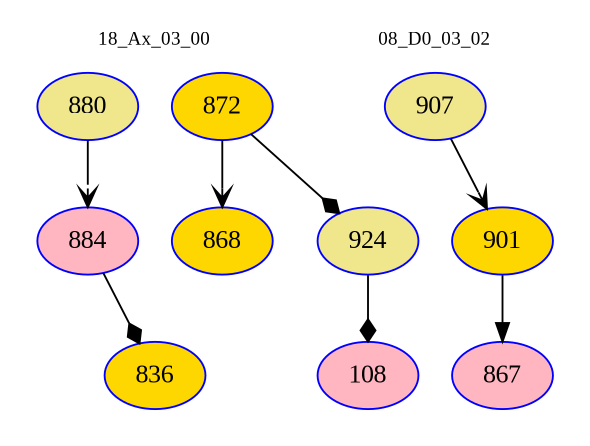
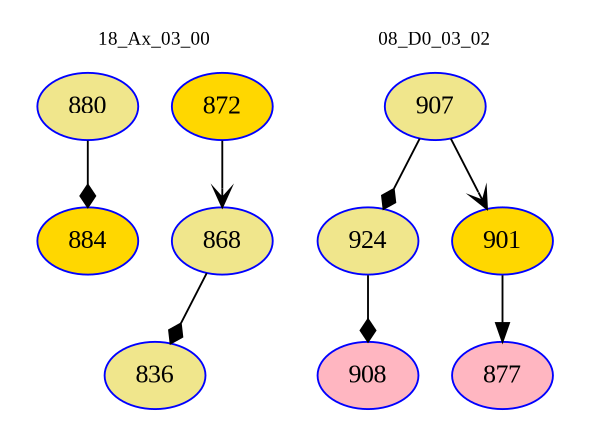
(276, 157) -> (407, 164)
(88, 163) -> (88, 163)
(88, 241) -> (88, 241)
(222, 241) -> (222, 241)
(116, 298) -> (194, 298)
(155, 375) -> (155, 375)
(368, 375) -> (368, 375)
(503, 375) -> (503, 375)
